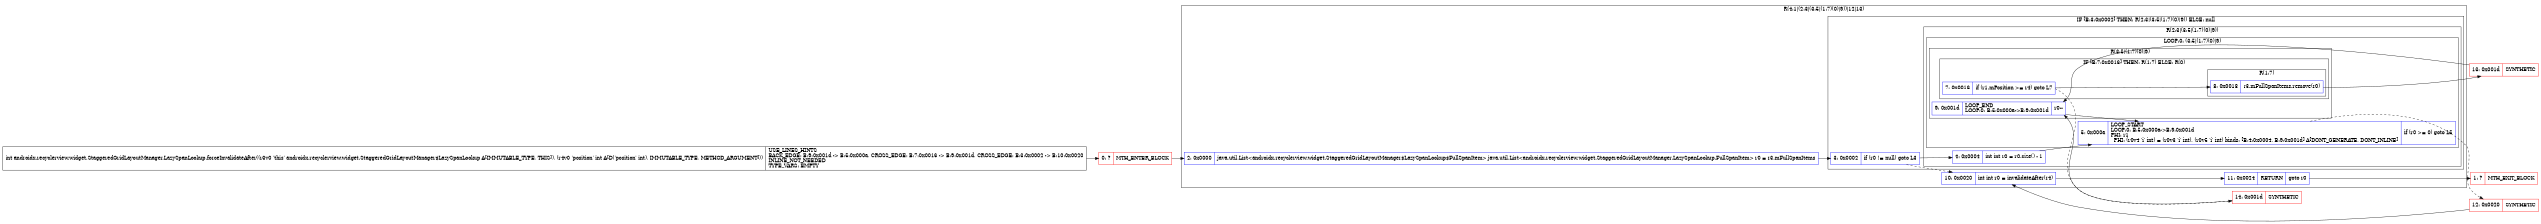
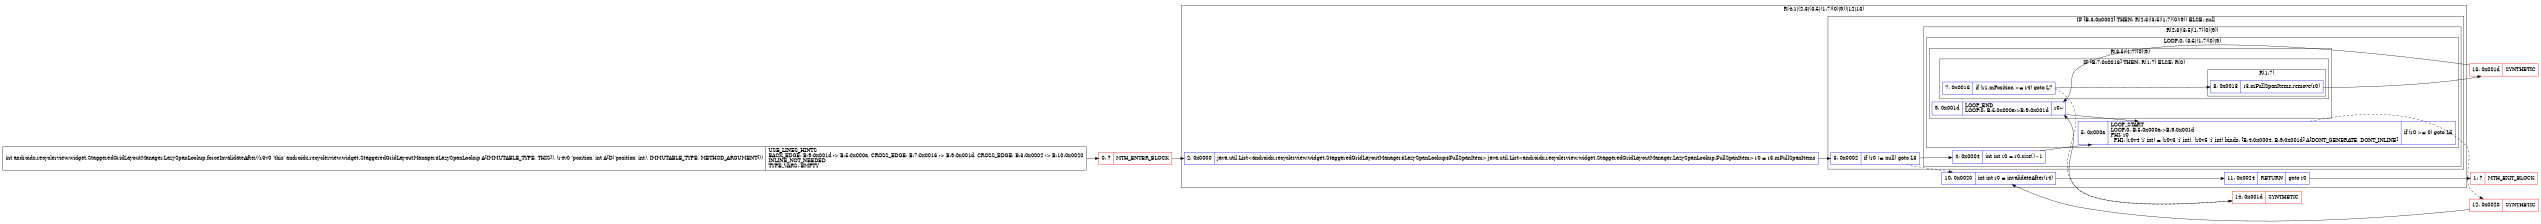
(2121, 135) -> (2121, 135)
